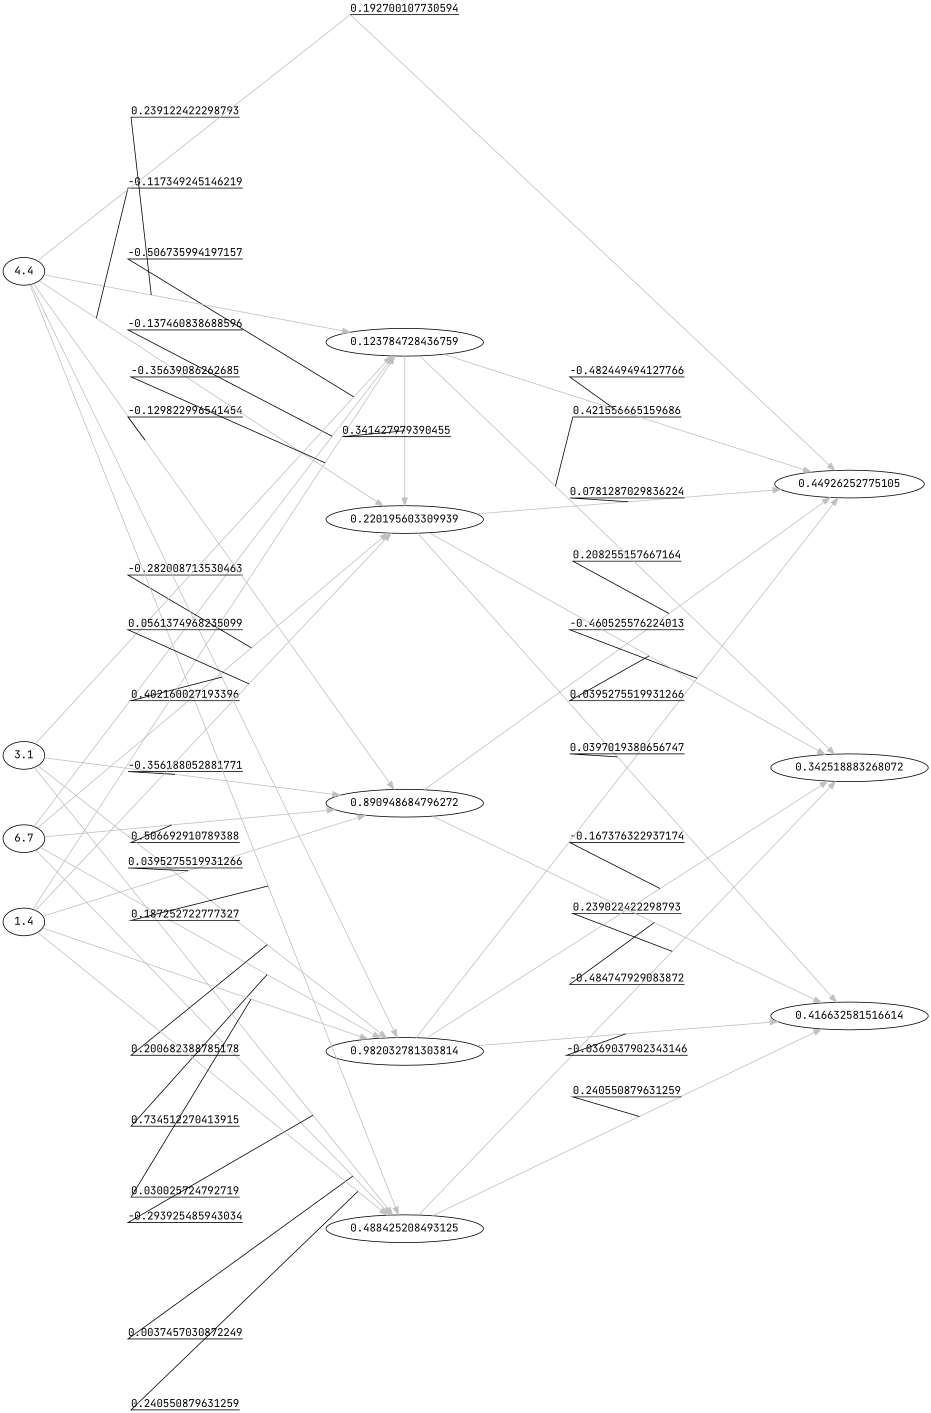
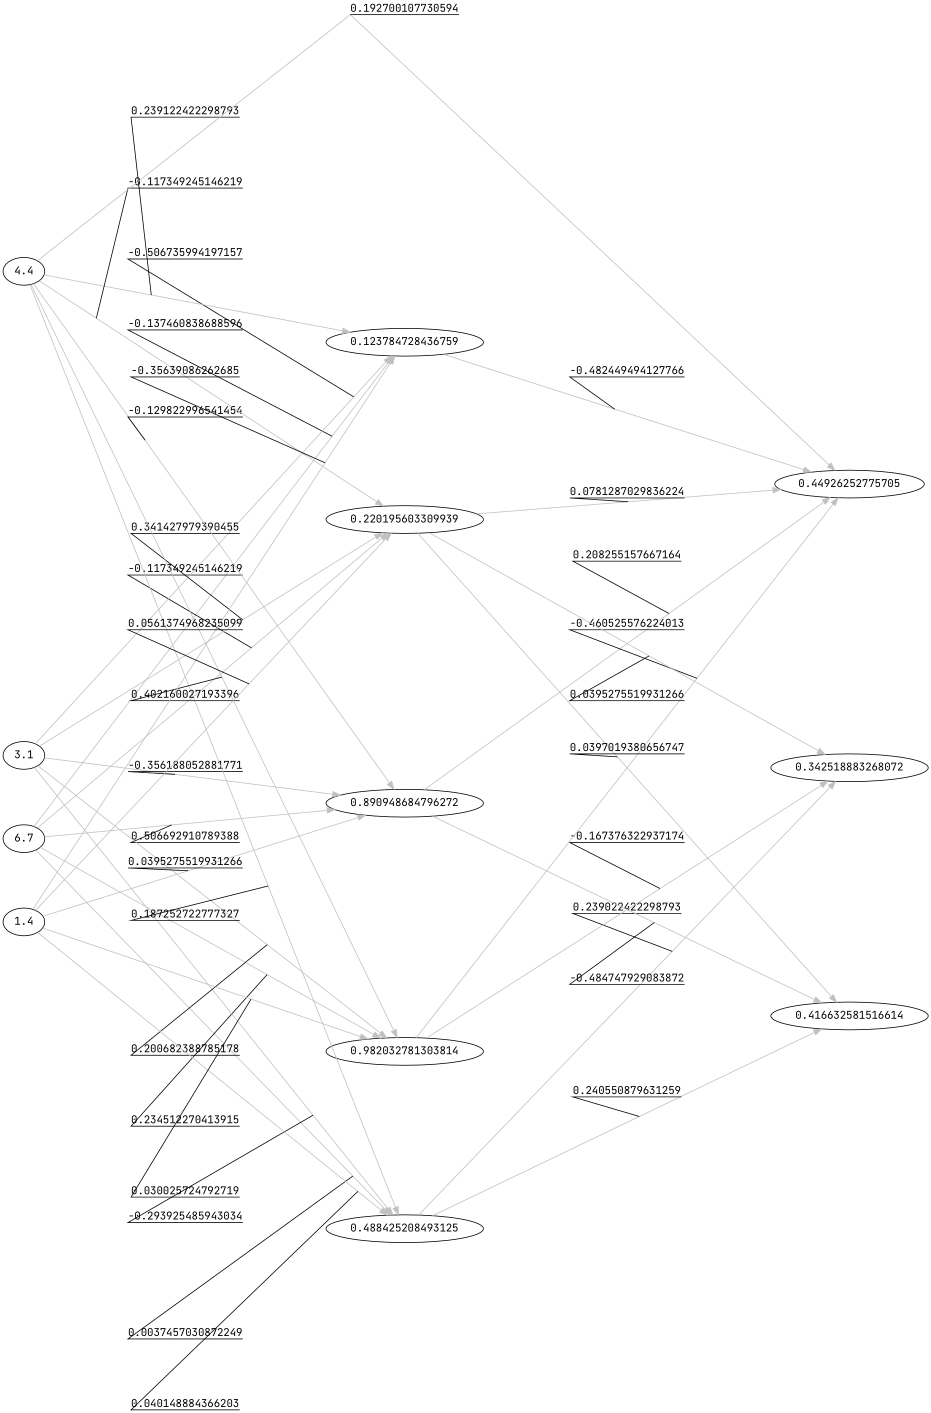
(405, 427) -> (191, 652)
(850, 484) -> (850, 484)
(624, 552) -> none
(185, 569) -> (185, 569)
(623, 1034) -> none
(185, 1120) -> (185, 1120)
(185, 1404) -> (185, 1404)
